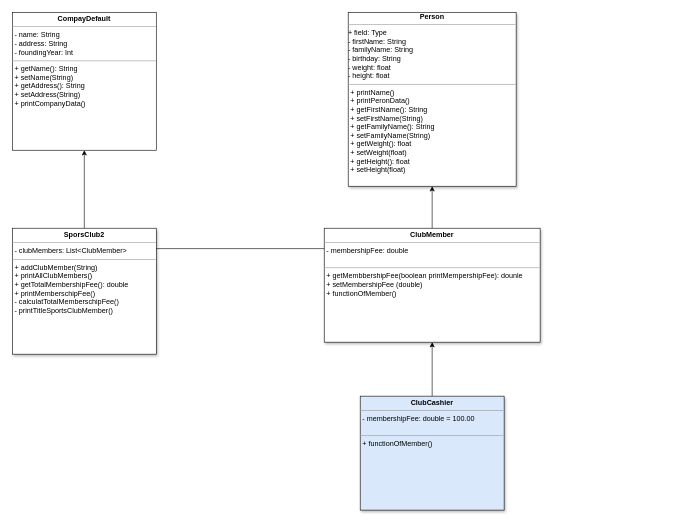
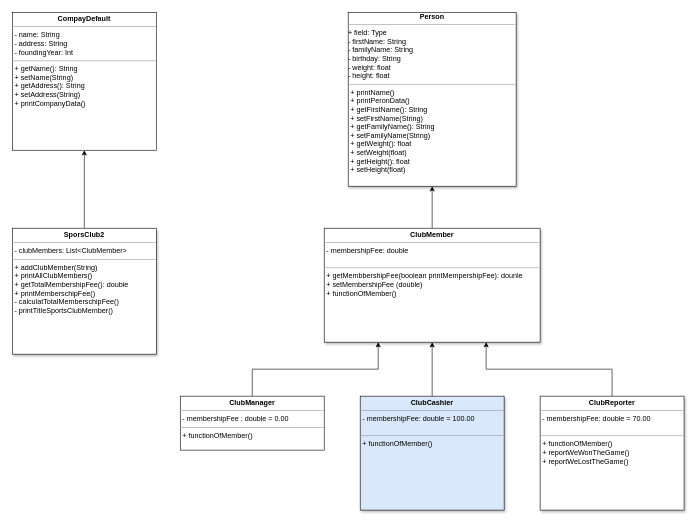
(240, 249) -> none
none -> (252, 369)
none -> (612, 369)
none -> (252, 423)
none -> (612, 453)
